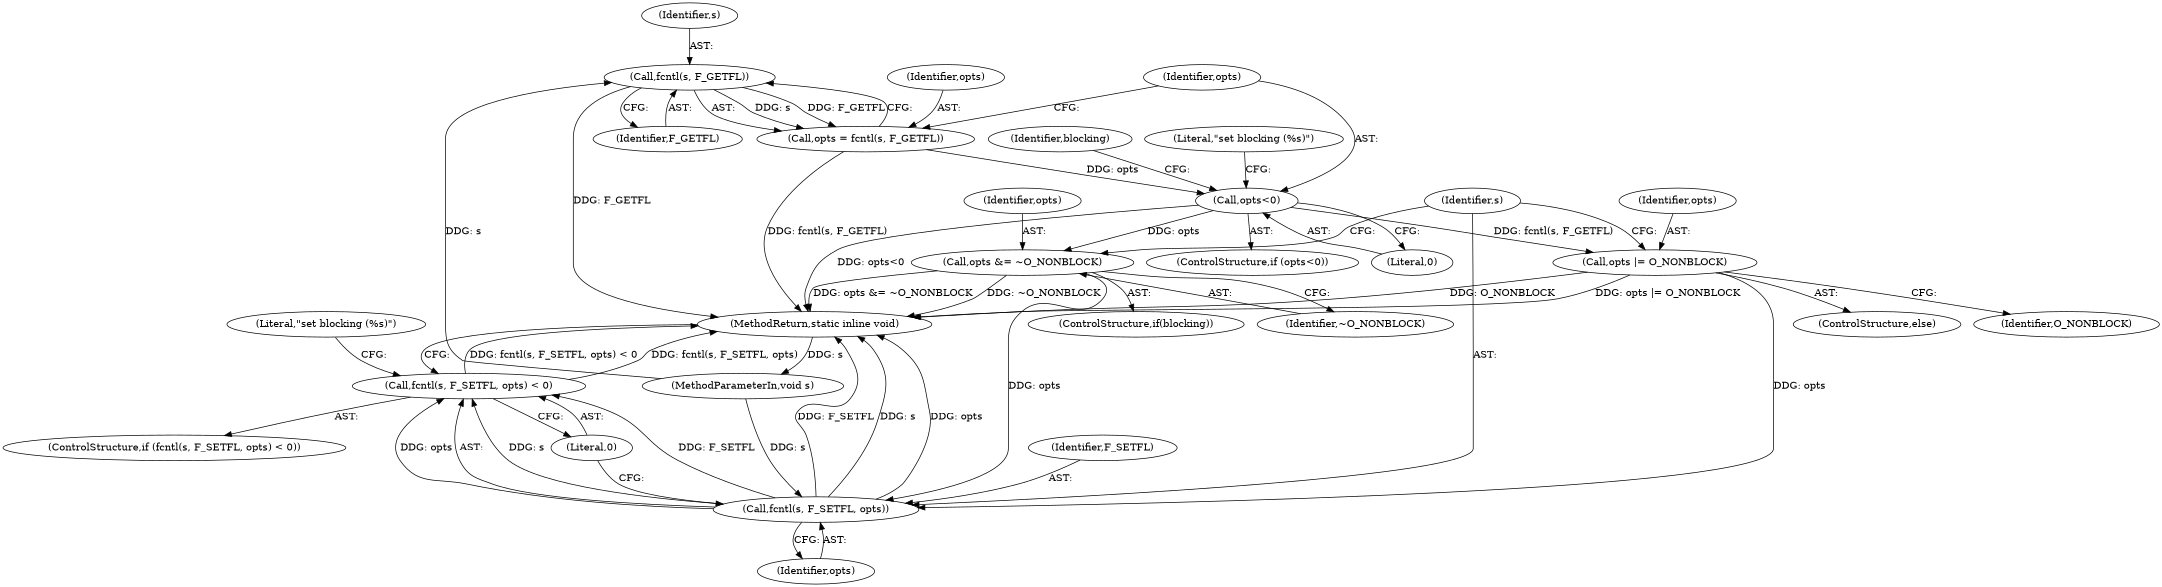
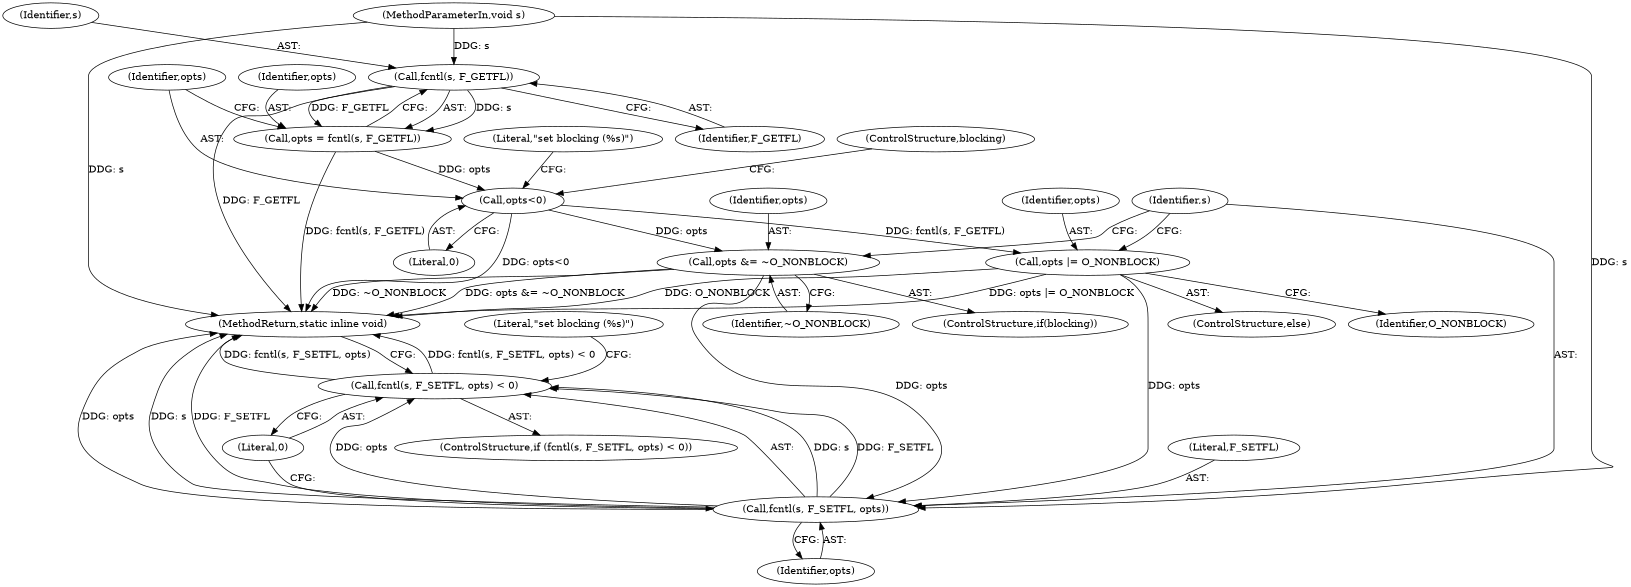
(1060, 139) -> (936, 139)
(1253, 263) -> none
(804, 357) -> (88, 95)
(1103, 448) -> (1234, 448)
